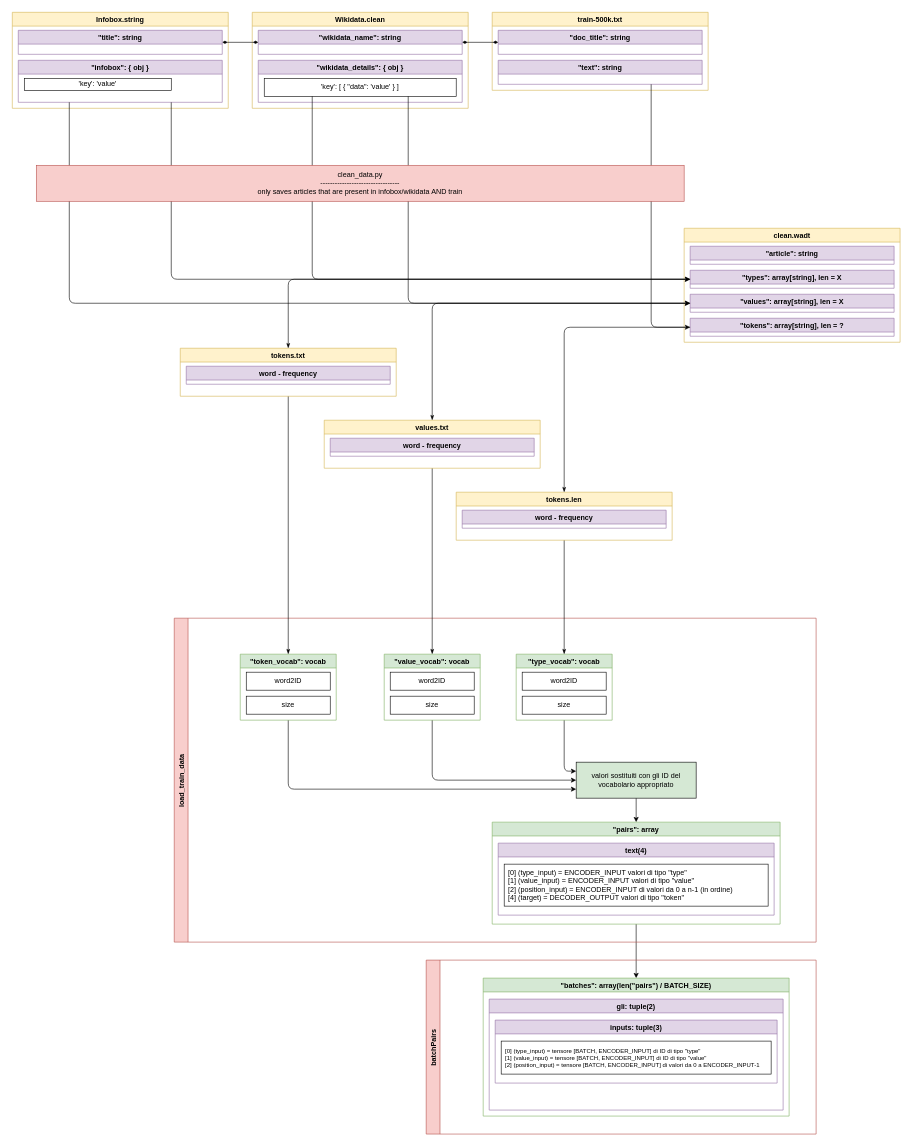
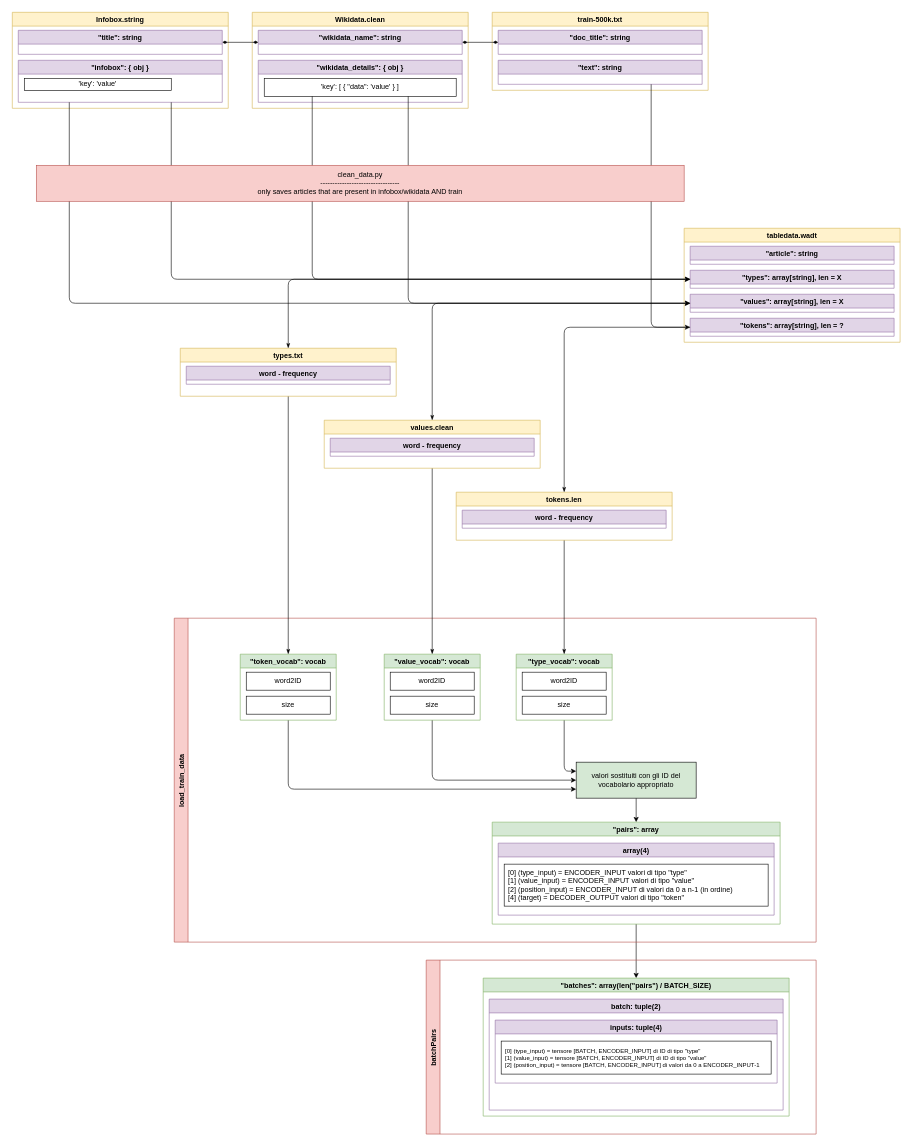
(792, 236) -> (792, 236)
(288, 356) -> (288, 356)
(432, 428) -> (432, 428)
(636, 851) -> (636, 851)
(636, 1007) -> (636, 1007)
(636, 1028) -> (636, 1028)
